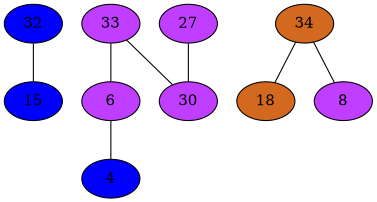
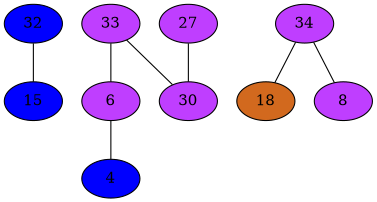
(305, 24) -> (305, 24)
